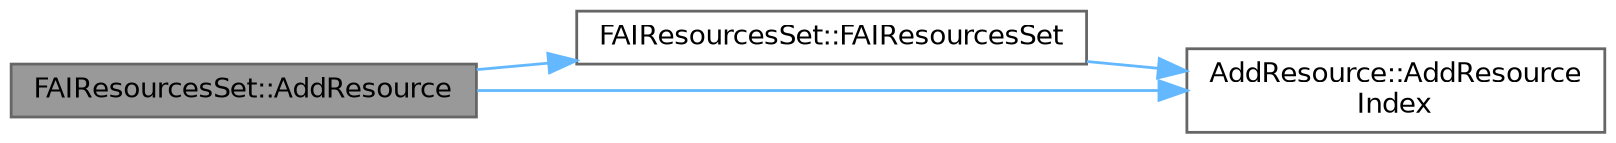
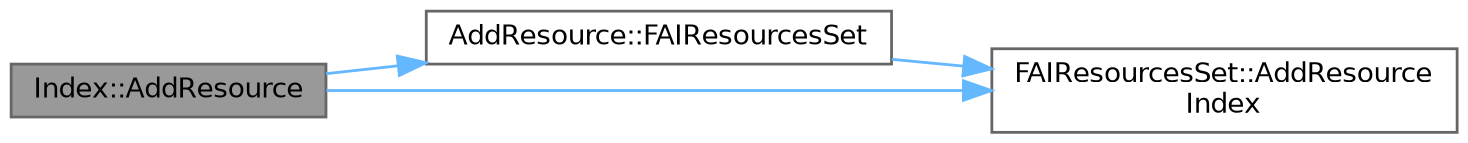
(832, 38) -> (659, 38)
(244, 91) -> (169, 91)
(1396, 91) -> (1224, 91)
